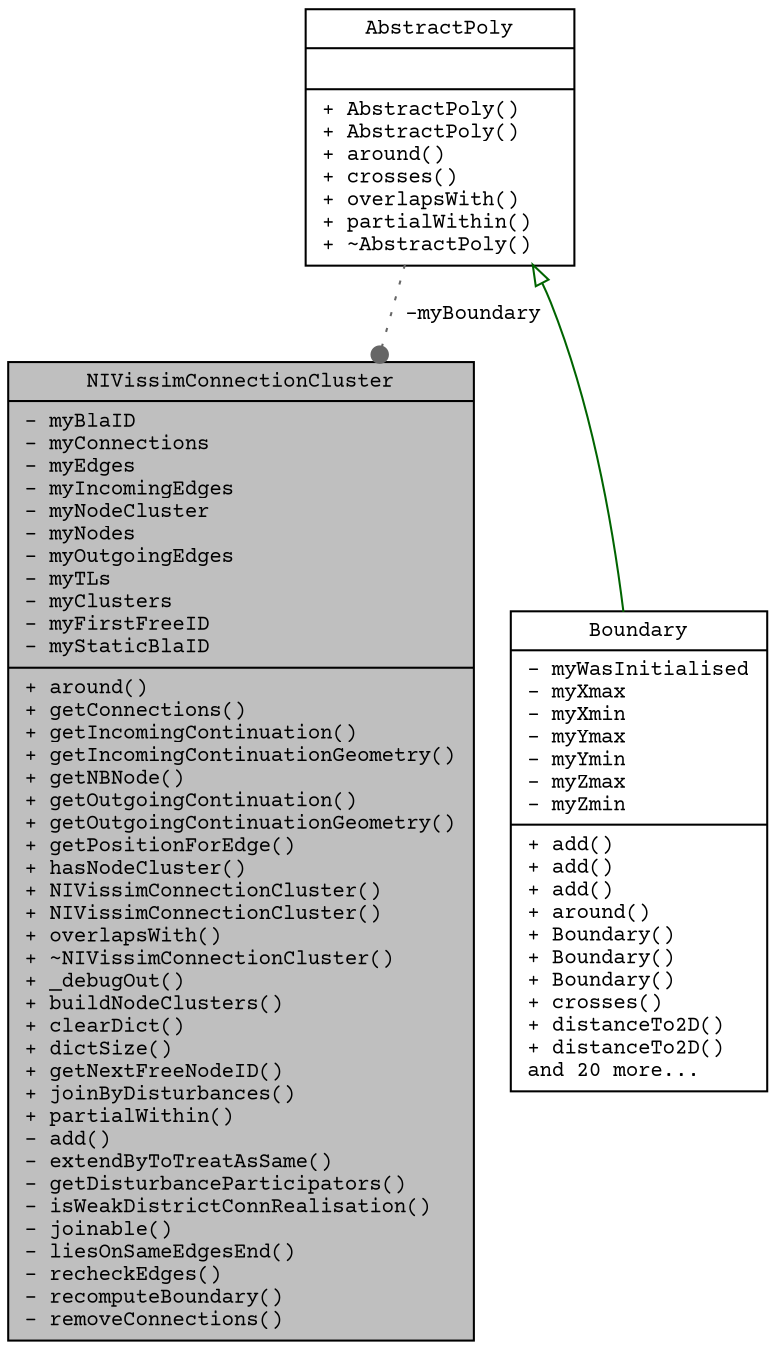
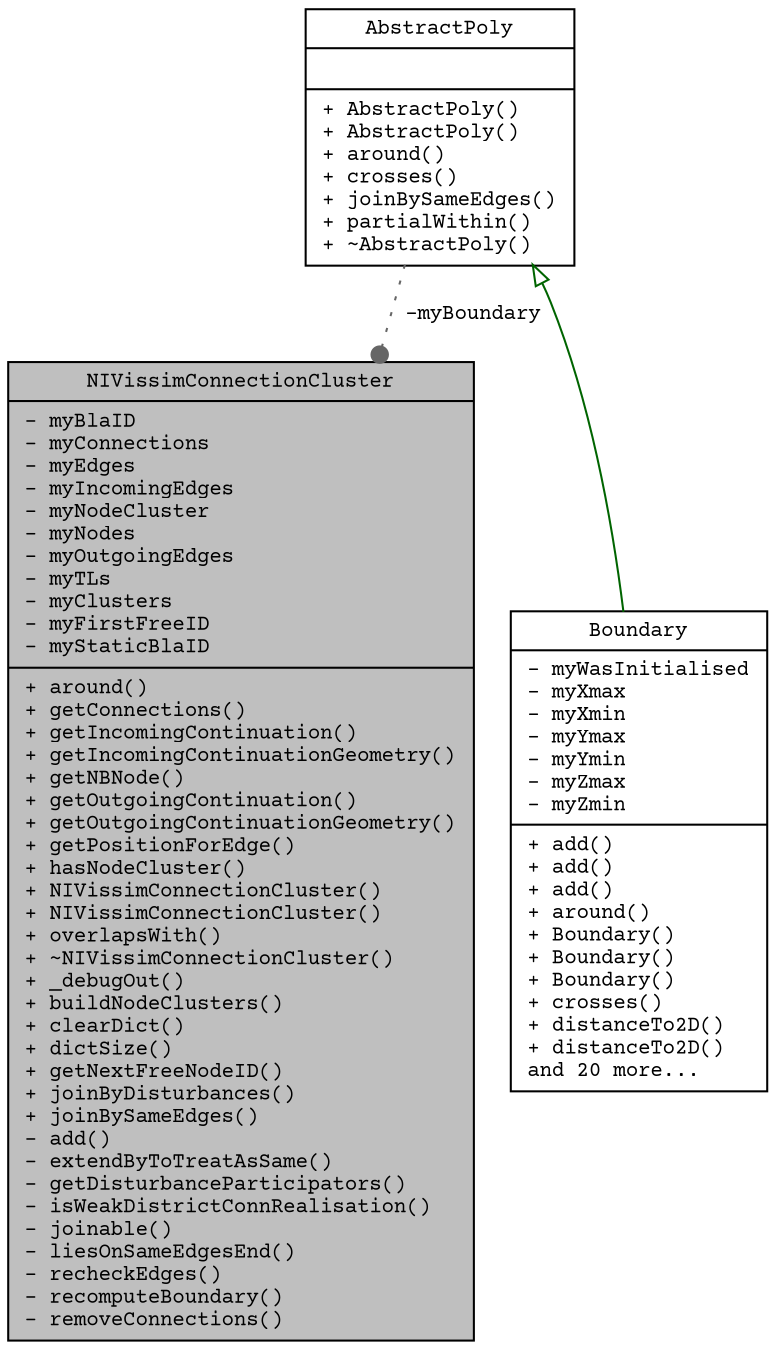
(422, 199) -> (440, 199)
(130, 1116) -> (143, 1116)
